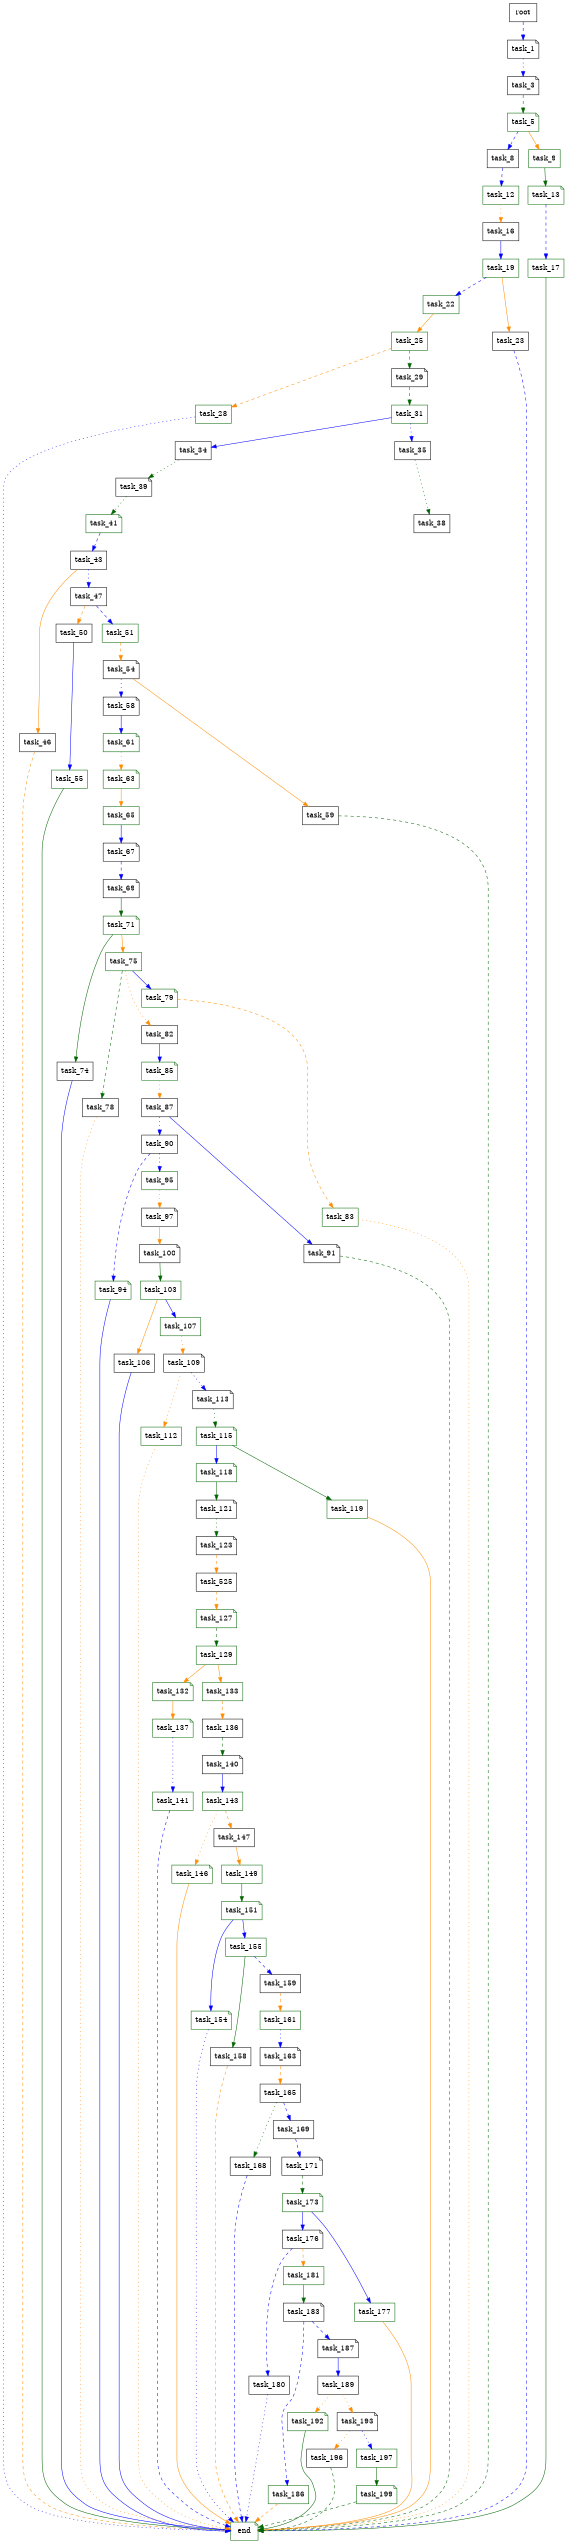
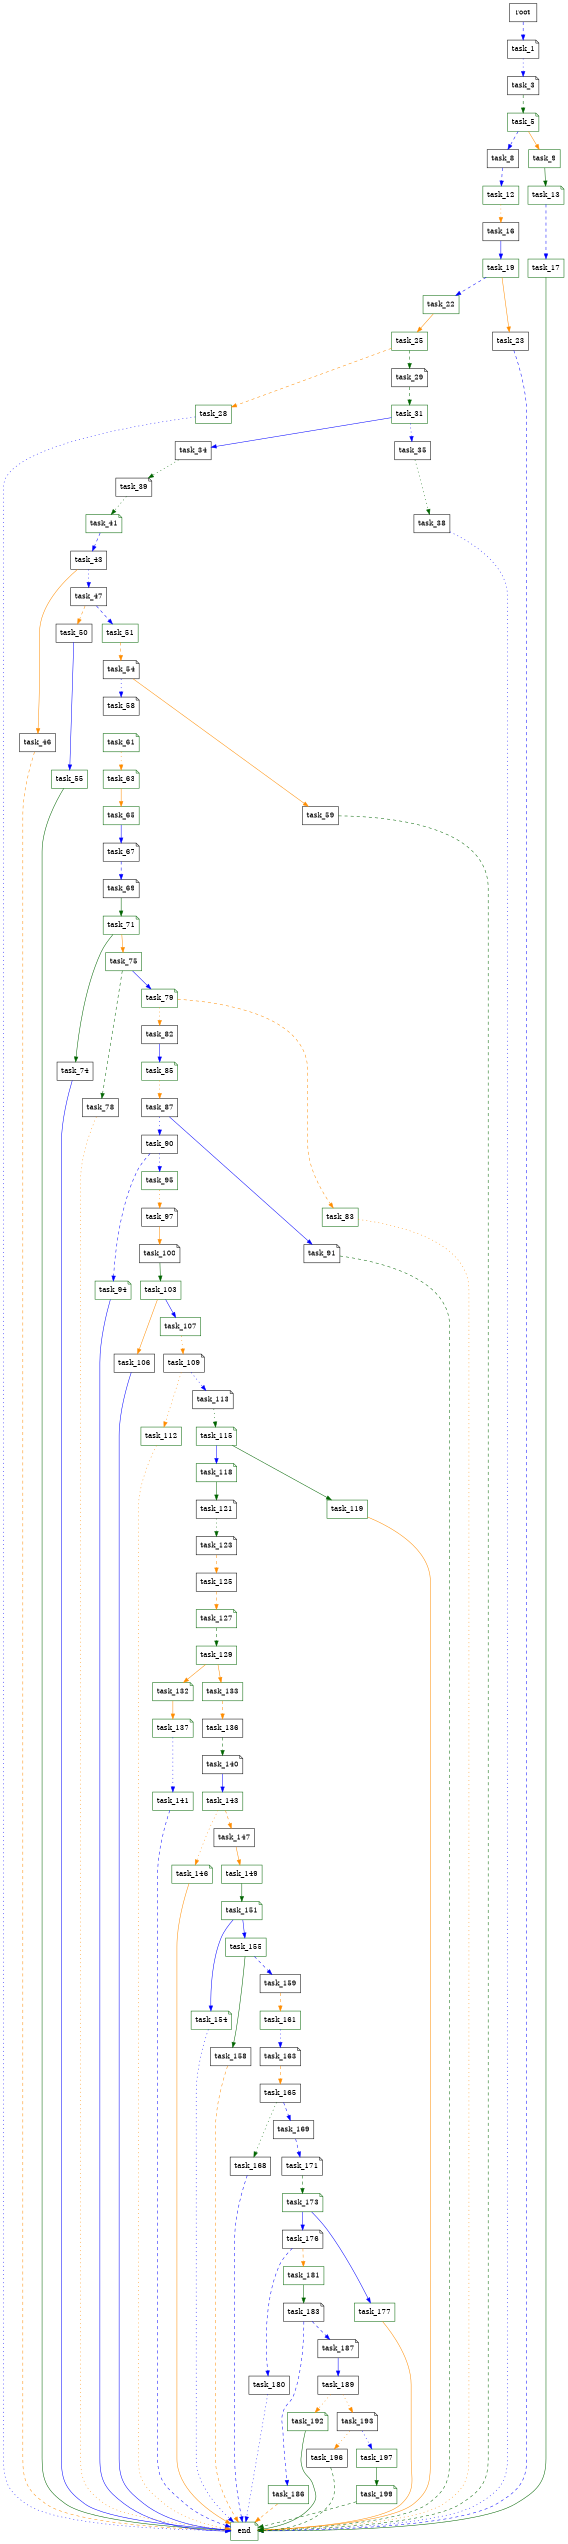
(121, 722) -> none
(133, 998) -> (160, 1014)
(216, 1582) -> (216, 1582)
none -> (507, 1620)
